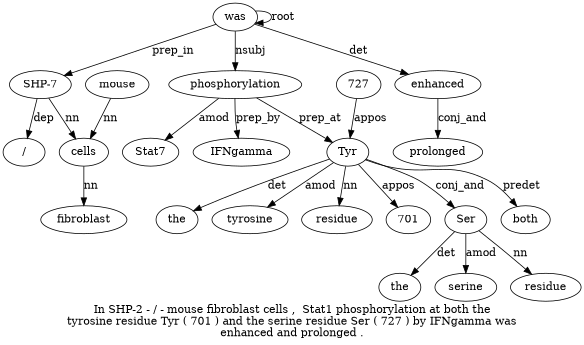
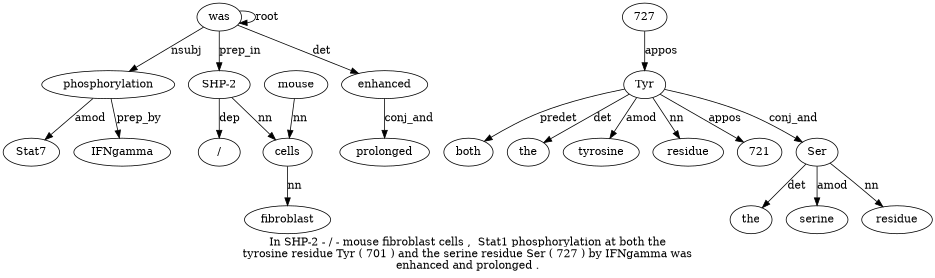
(40, 85) -> (219, 85)
(291, 118) -> none
(408, 220) -> (760, 152)
